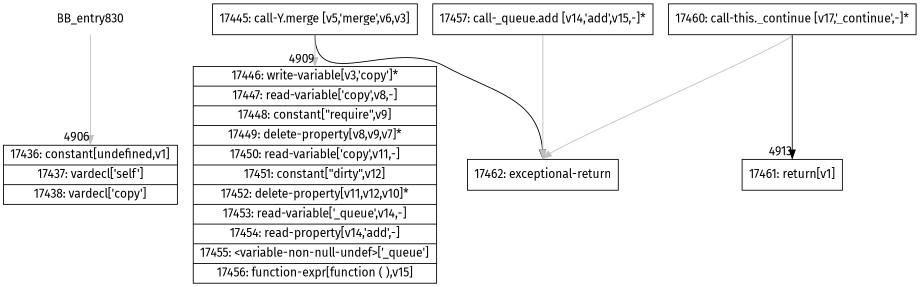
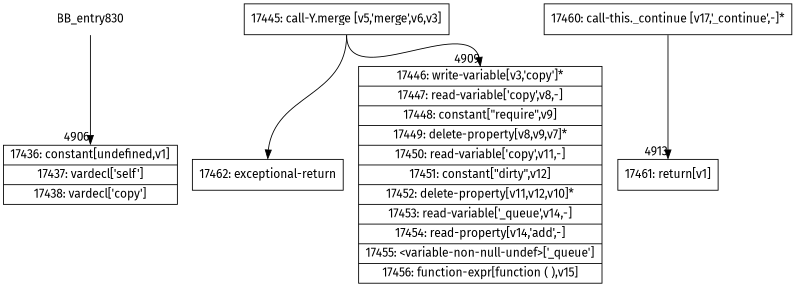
(543, 19) -> none
(315, 46) -> (409, 52)
(90, 85) -> (90, 85)
(671, 95) -> none
